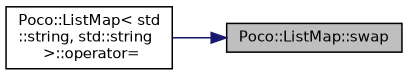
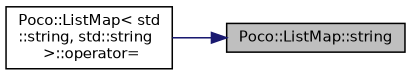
(314, 38) -> (316, 38)
